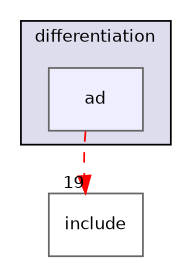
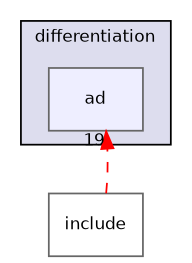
(84, 156) -> (108, 171)
